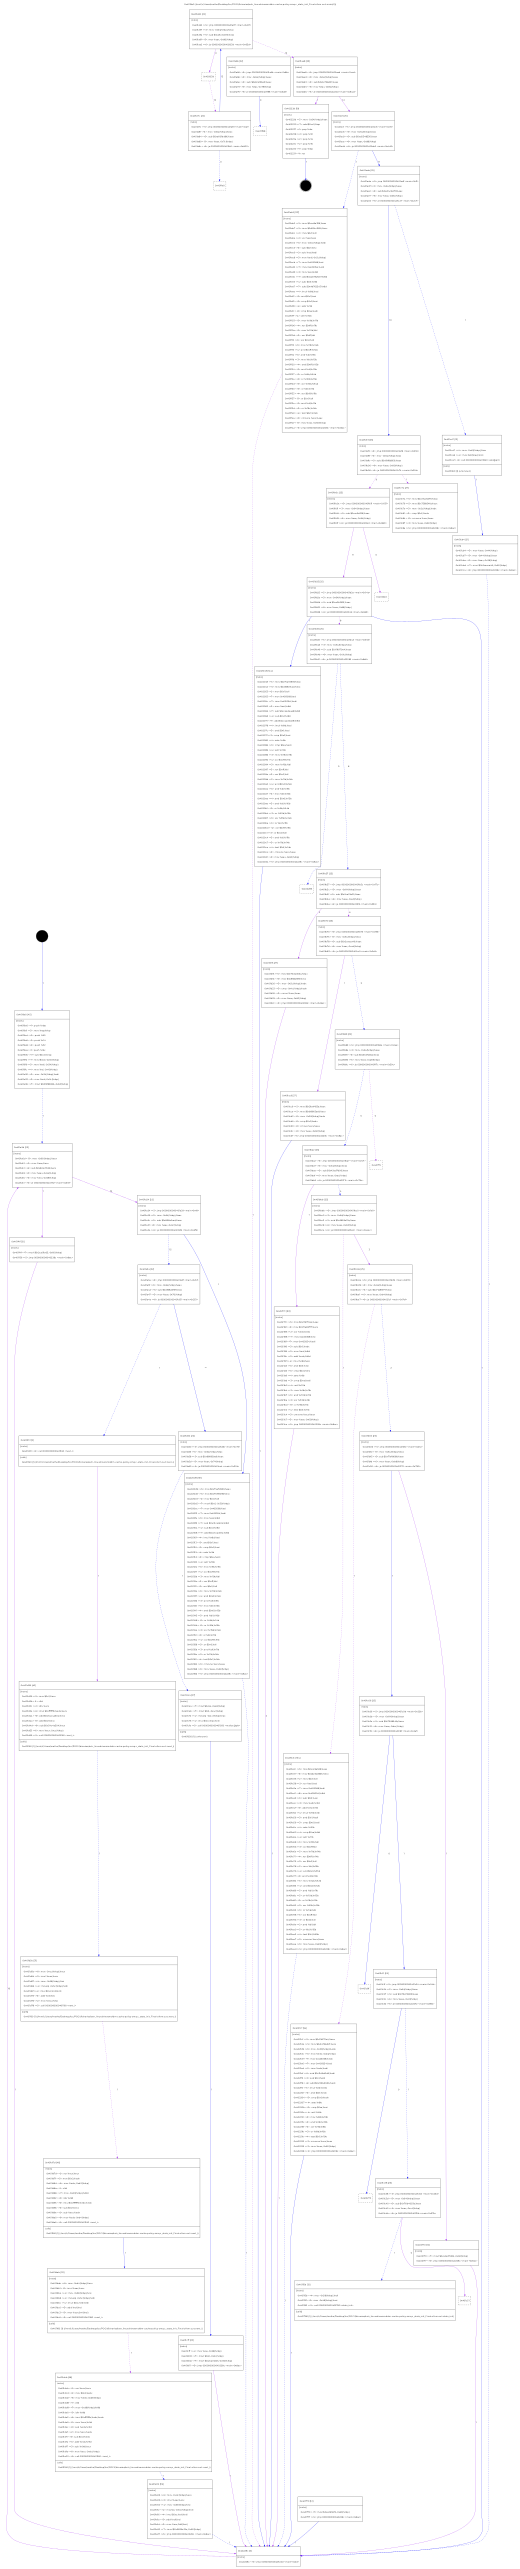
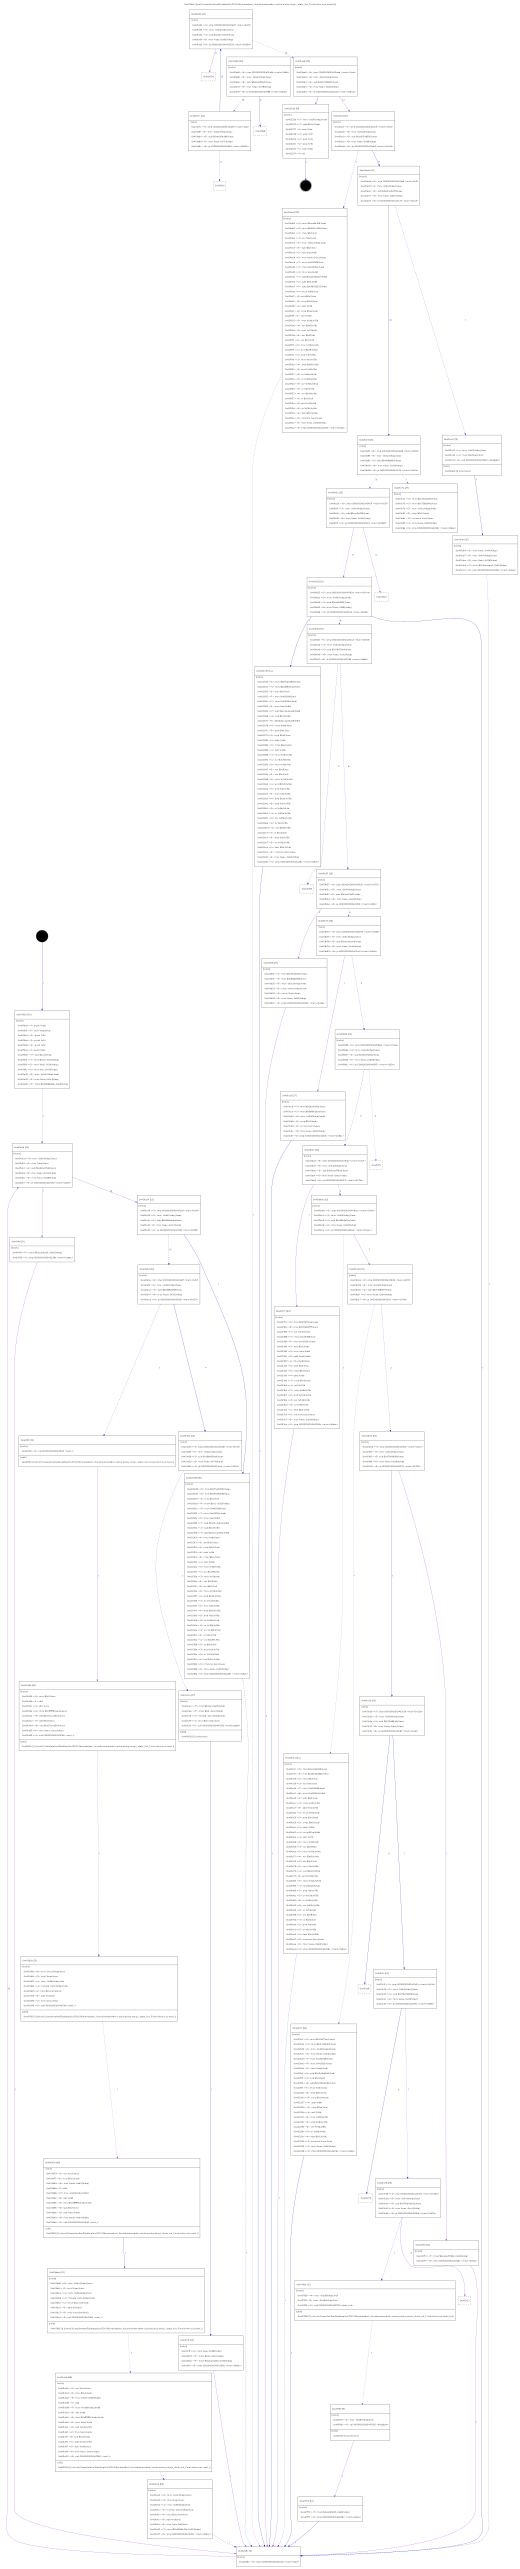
(212, 95) -> (240, 103)
none -> (360, 2422)
